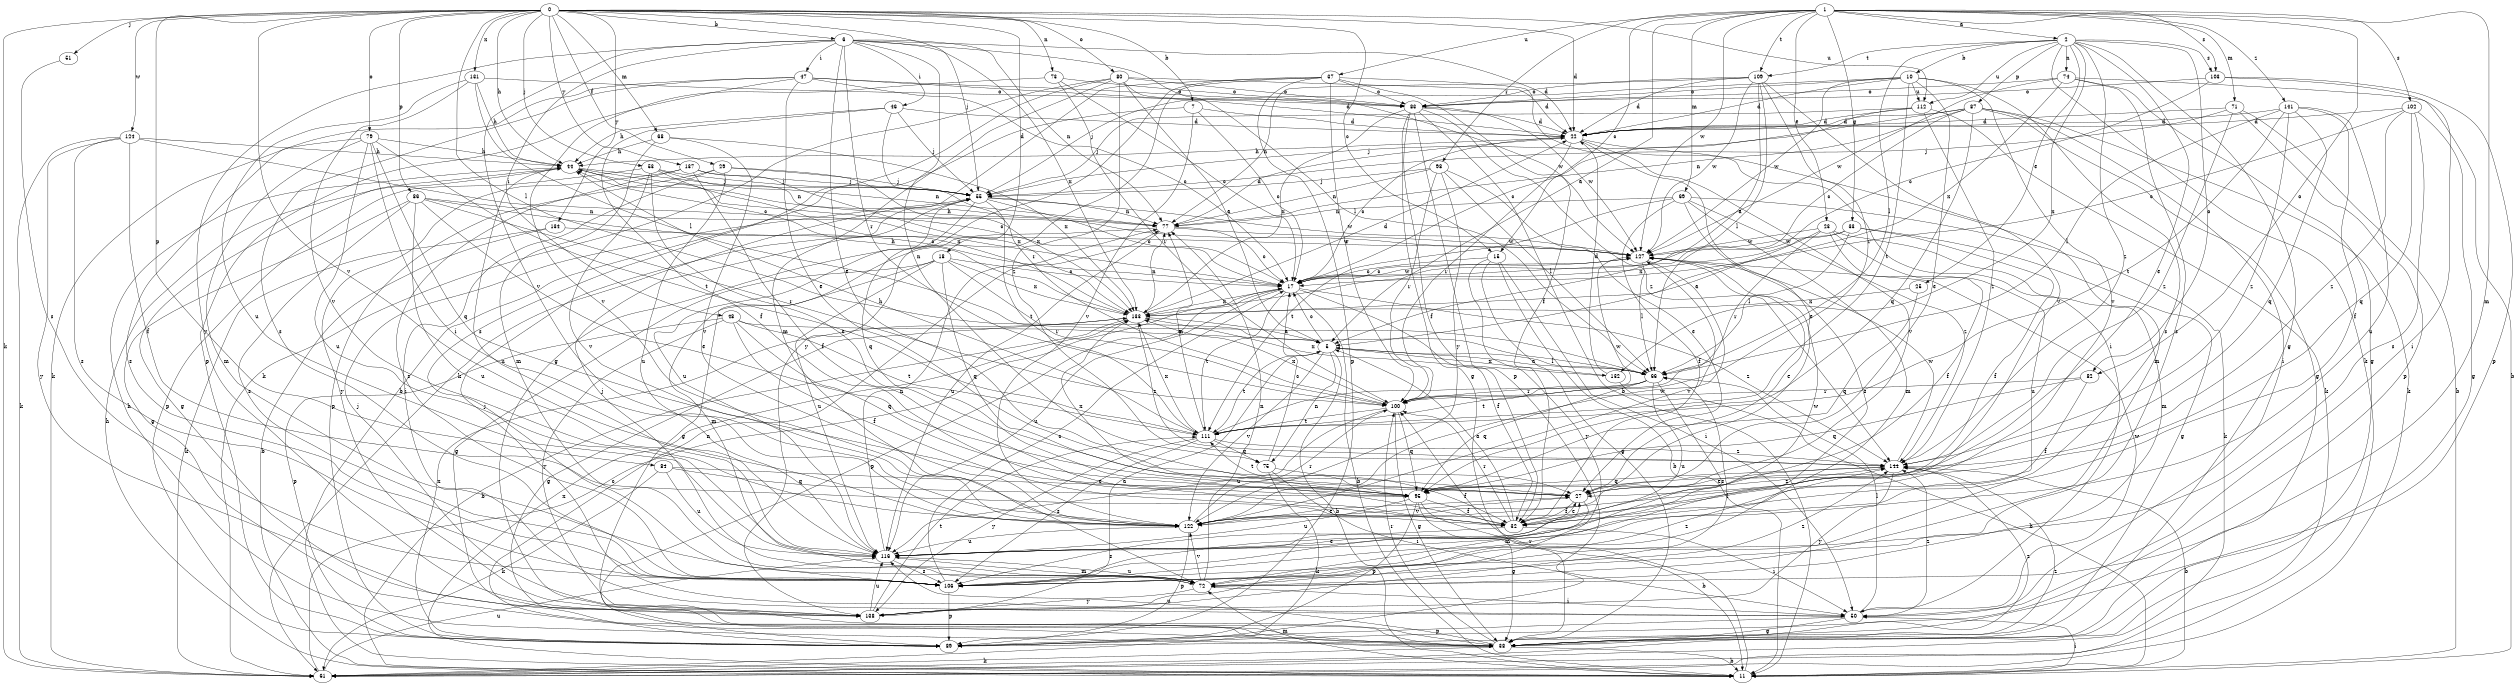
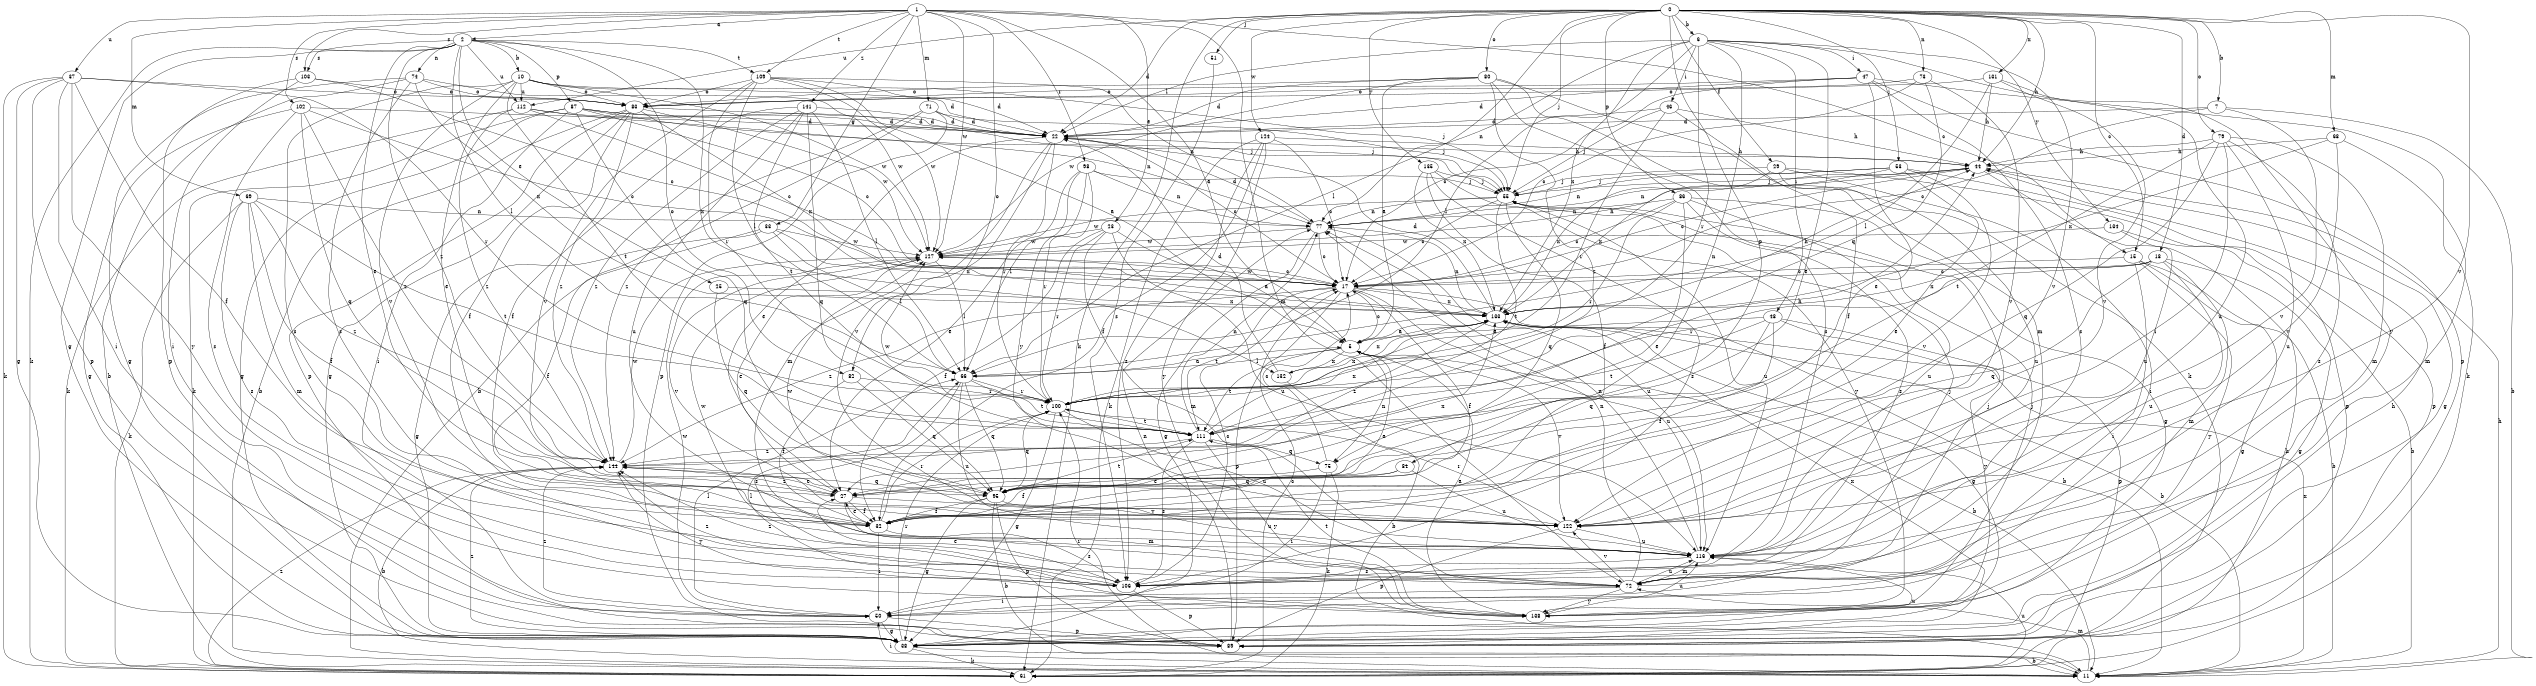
(1546, 92) -> (1167, 92)
(690, 167) -> (1428, 167)
(1165, 242) -> (1853, 242)
(1428, 504) -> none
(499, 570) -> none
